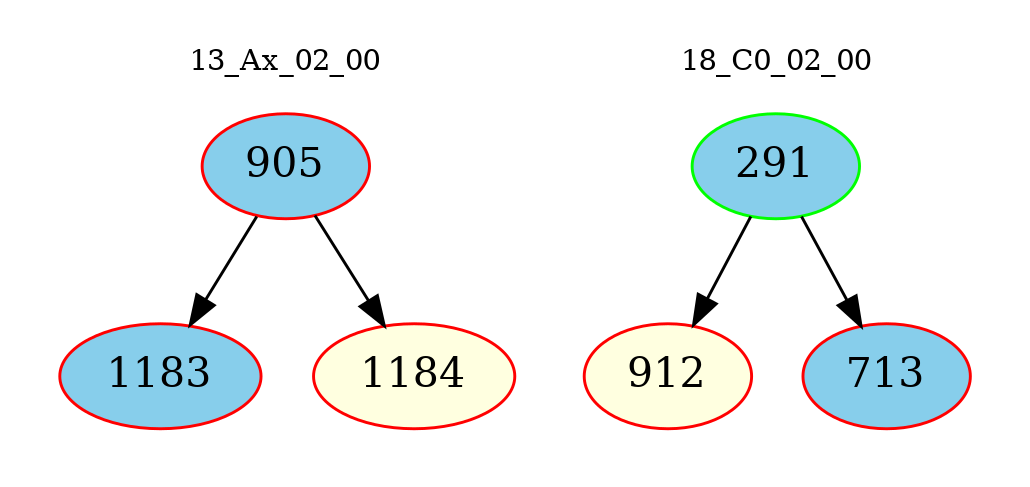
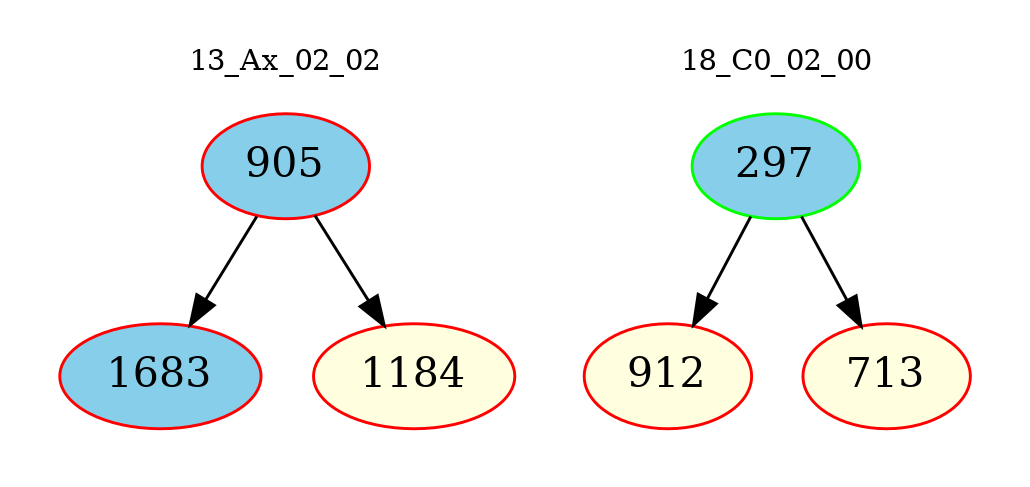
(286, 63) -> (286, 63)
(776, 166) -> (776, 166)
(160, 376) -> (160, 376)
(887, 376) -> (887, 376)
